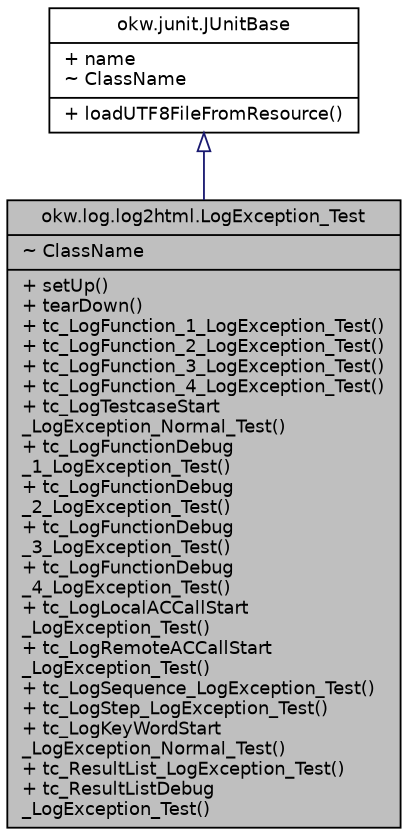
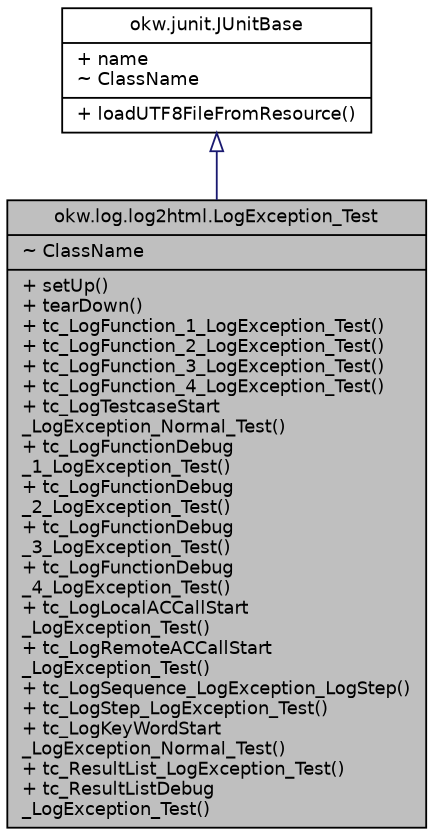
(198, 689) -> (217, 689)
